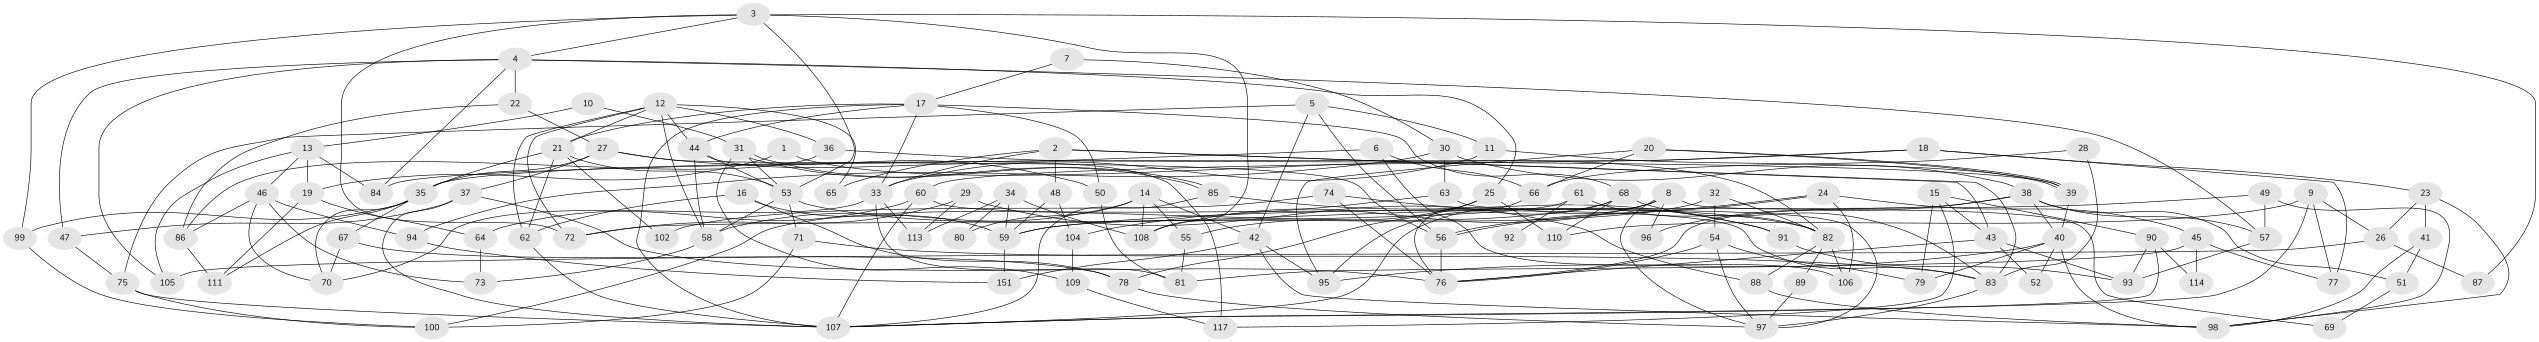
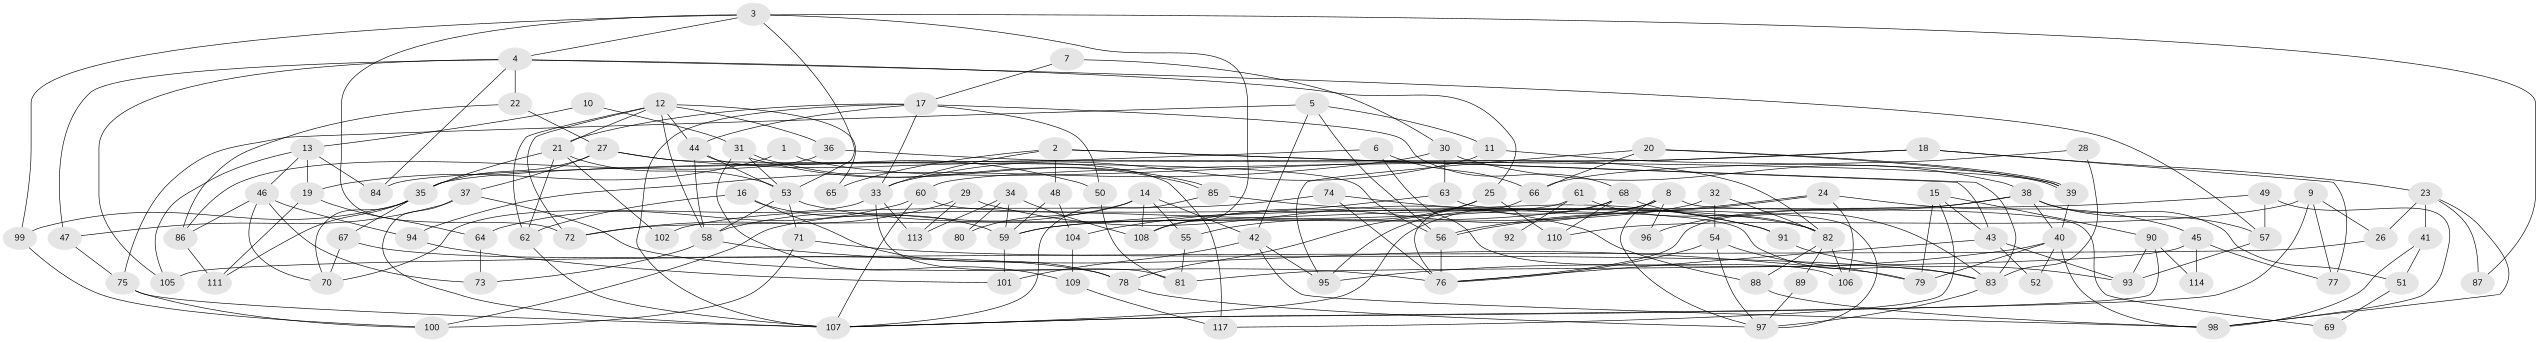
(2429, 261) -> (2470, 230)
none -> (1166, 262)
(1004, 283) -> (1004, 283)
